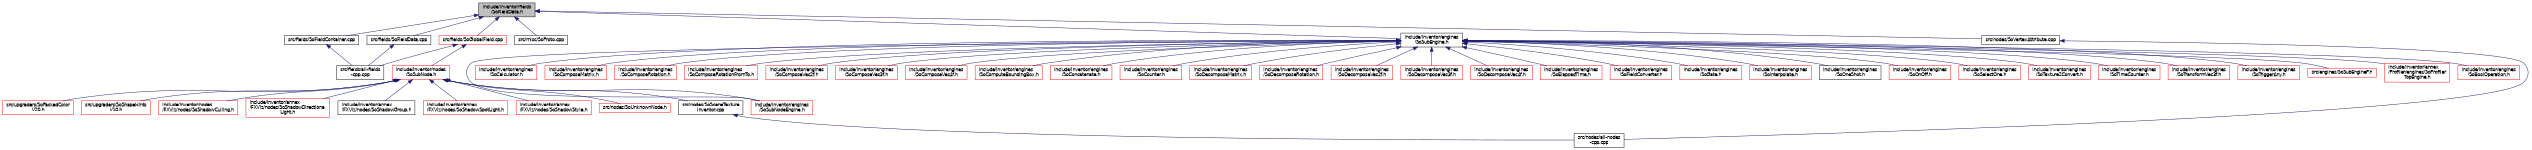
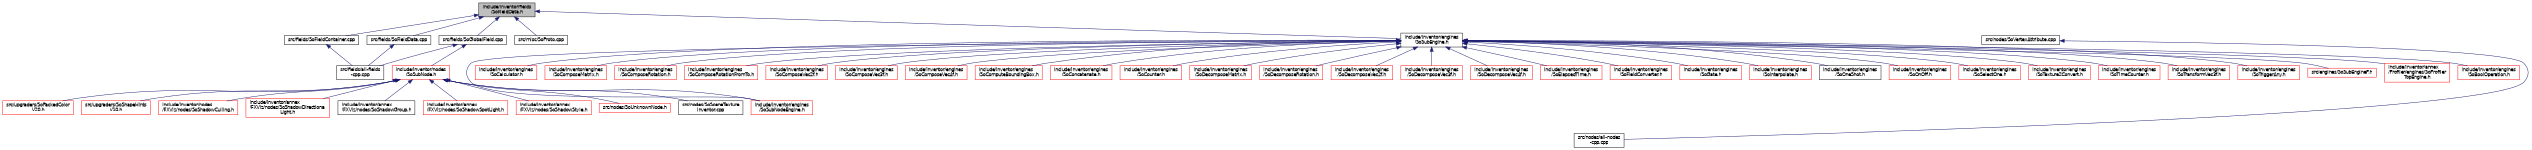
(1261, 25) -> none
(473, 40) -> (473, 40)
(1155, 137) -> none
